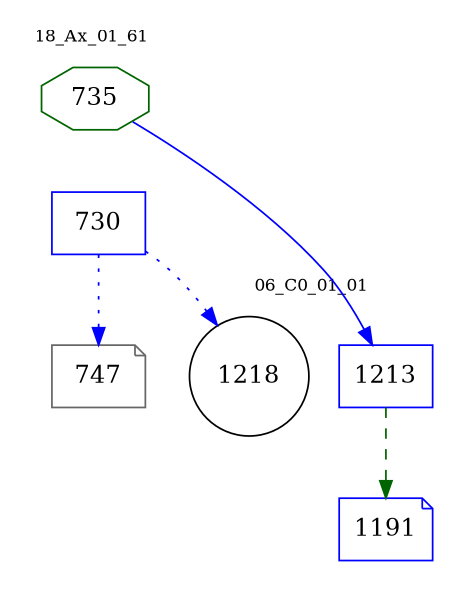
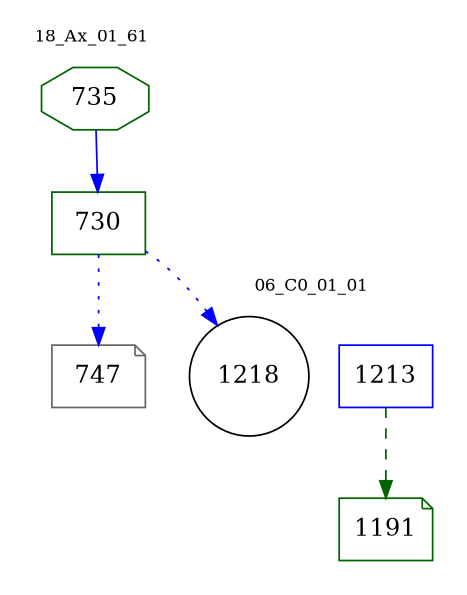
(262, 212) -> (97, 152)
(99, 223) -> (99, 223)
(386, 529) -> (386, 529)
